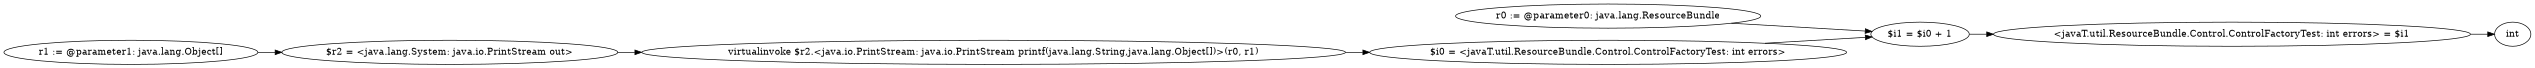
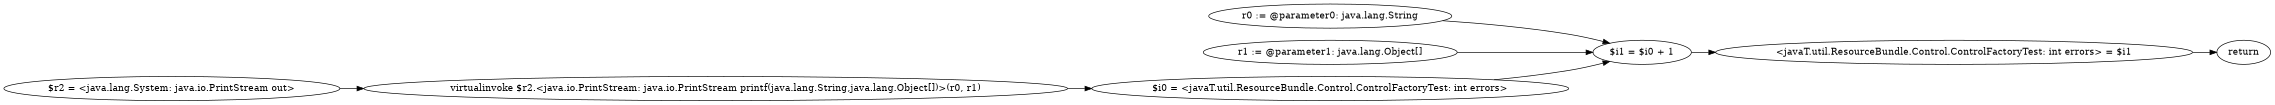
(1608, 16) -> (1330, 16)
(2513, 34) -> (2244, 52)
(267, 52) -> (1522, 52)
